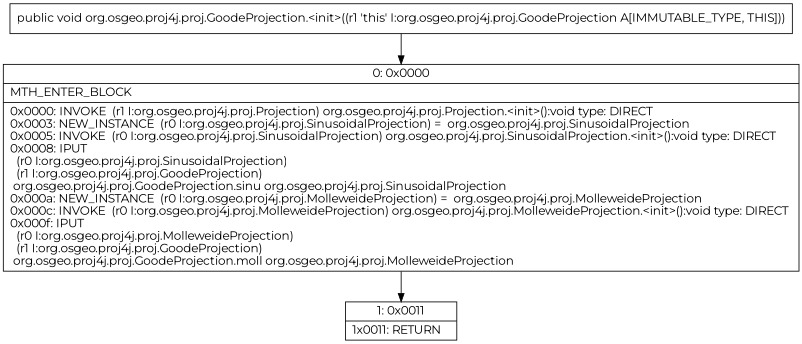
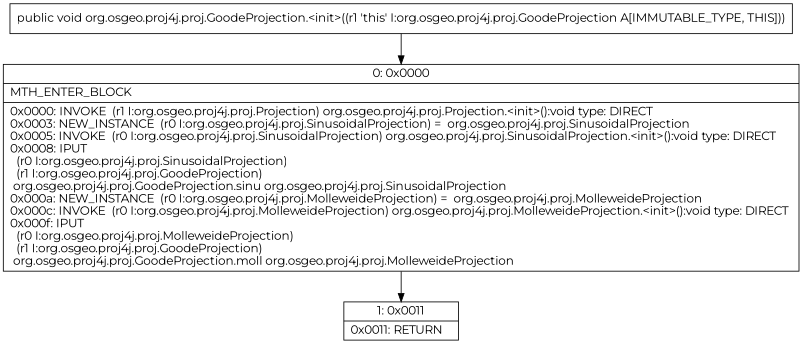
(401, 330) -> (401, 330)
